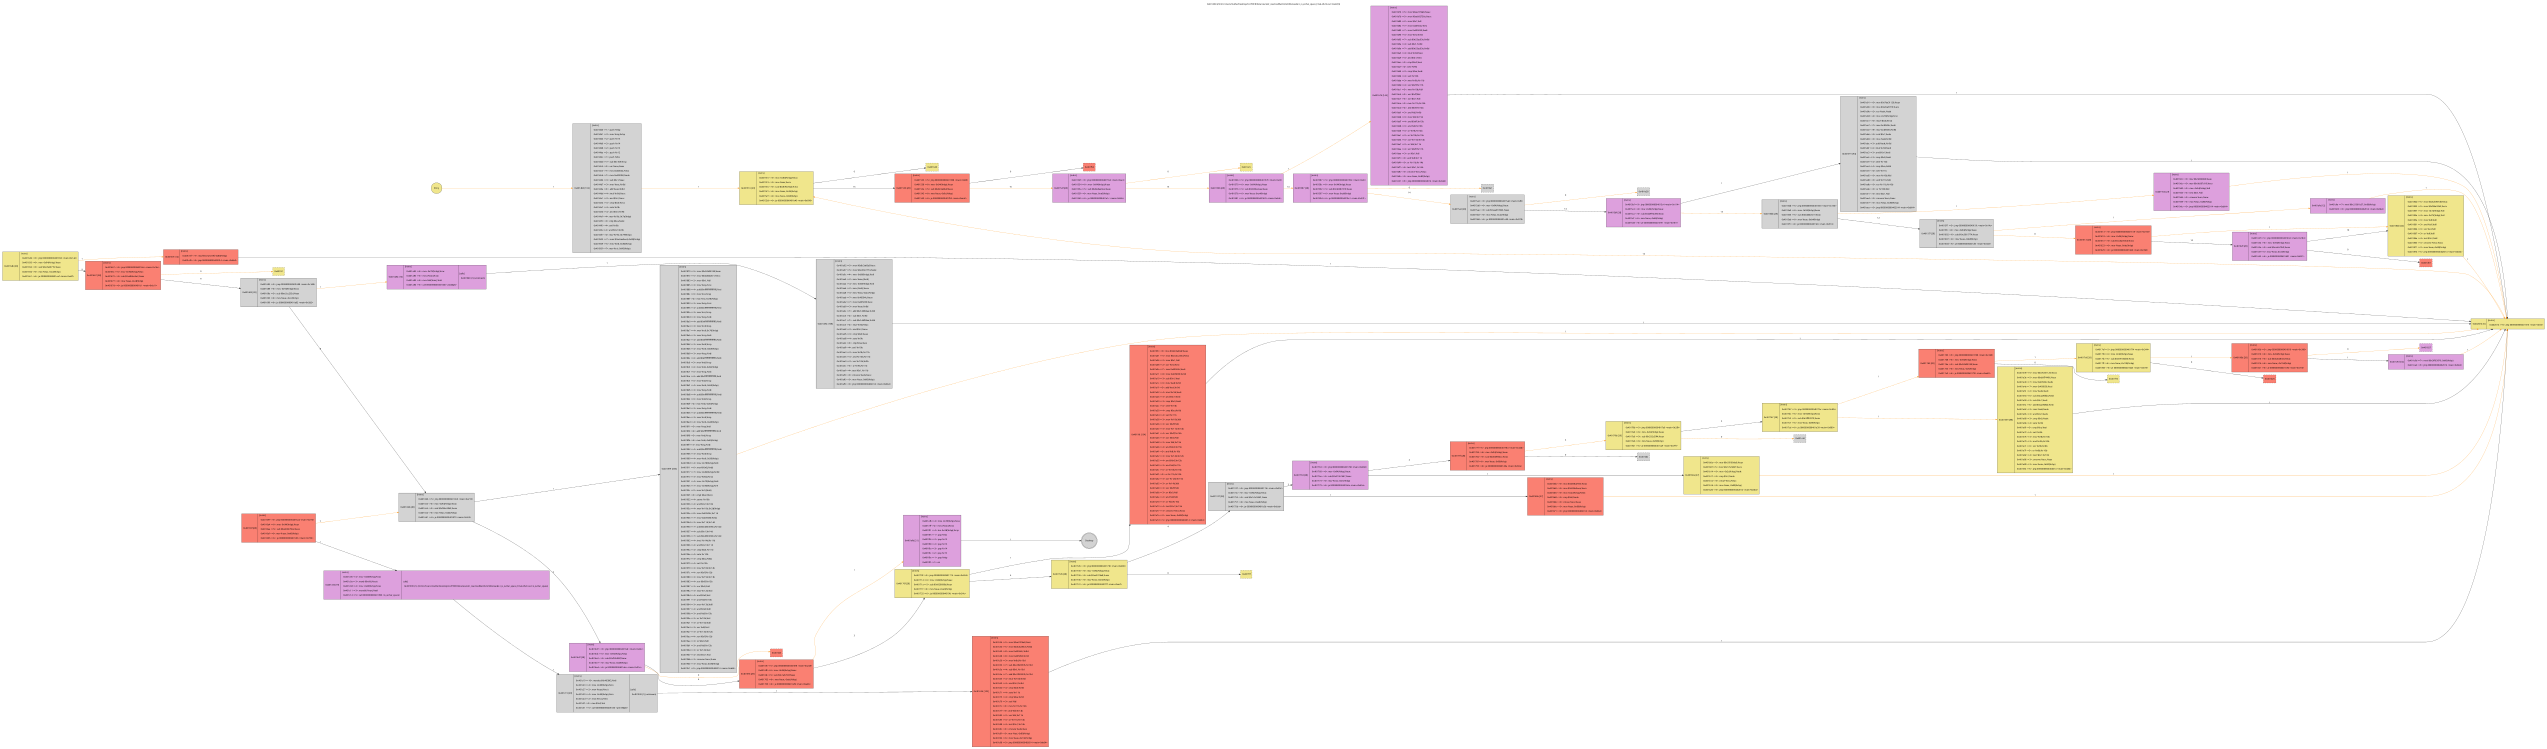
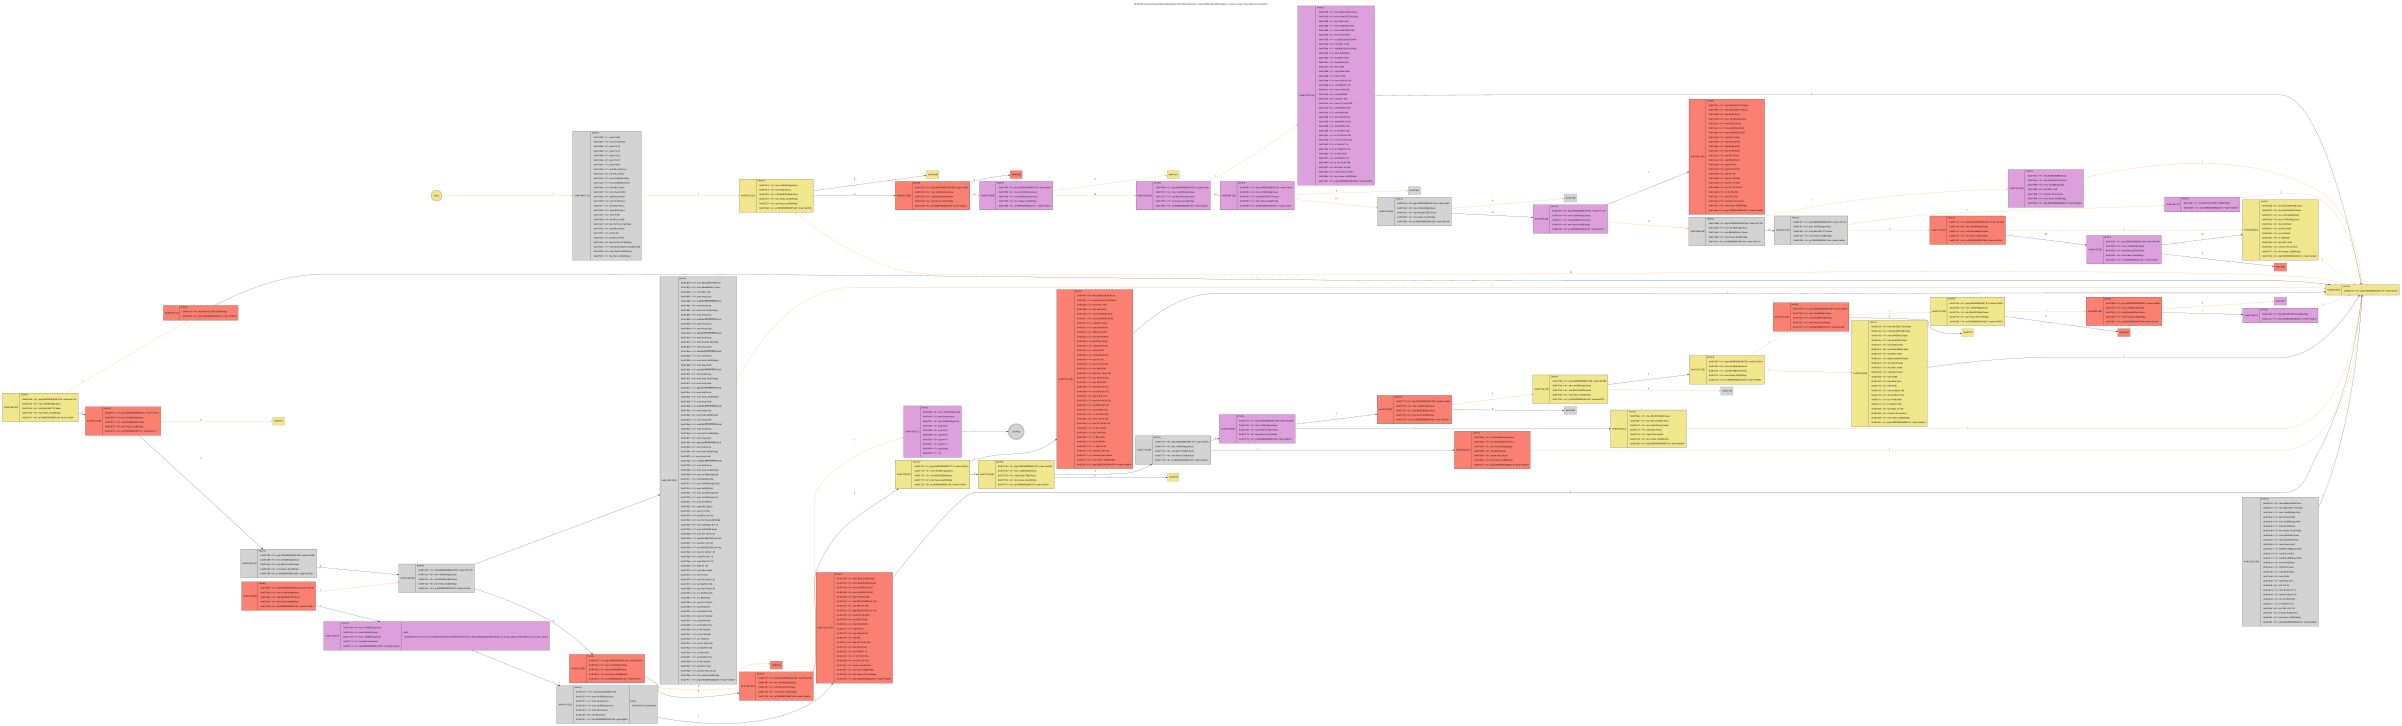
(1878, 154) -> (1727, 157)
(2267, 162) -> none
(437, 277) -> none
(607, 657) -> (607, 669)
